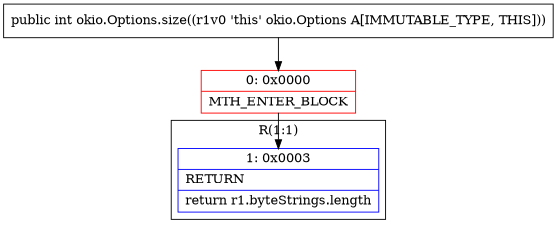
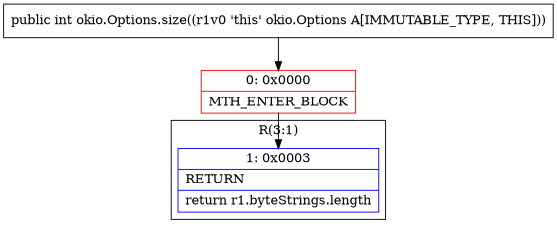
(278, 131) -> (278, 131)
